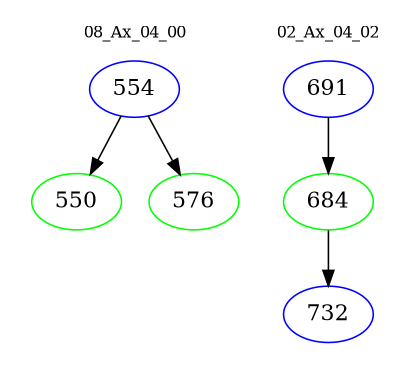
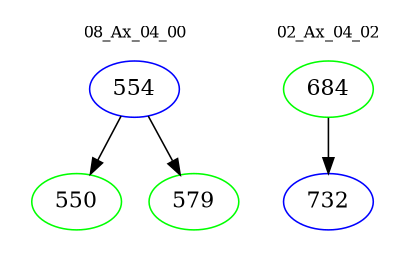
(328, 89) -> none
(194, 202) -> (194, 202)
